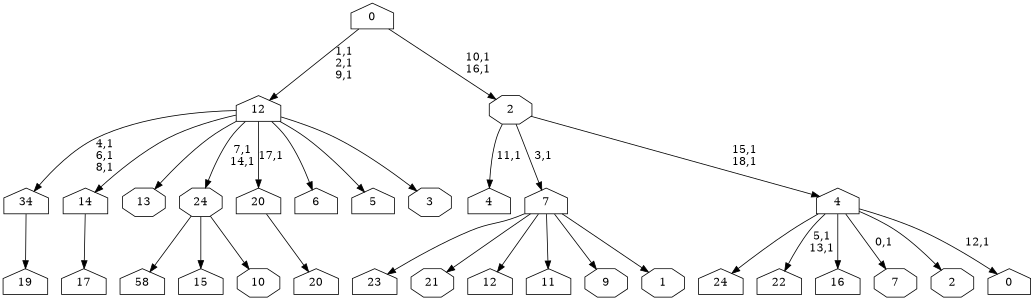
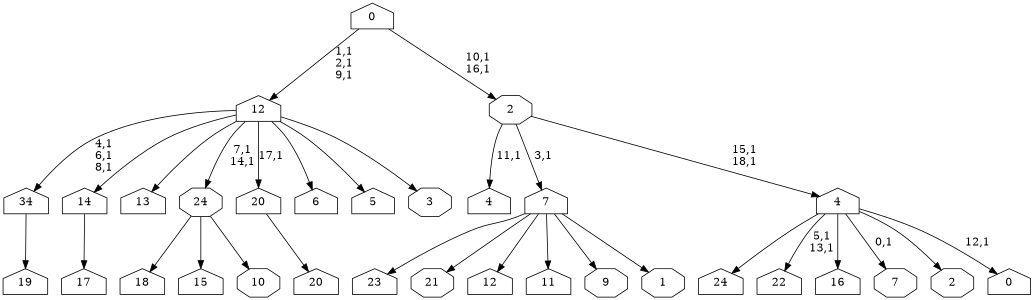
(144, 202) -> (143, 202)
(142, 283) -> (142, 283)
